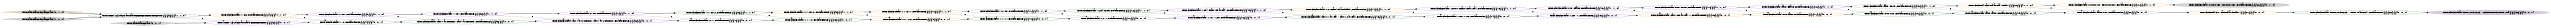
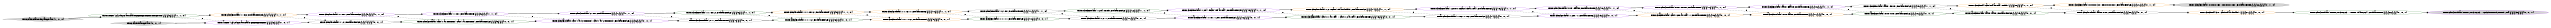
(43, 12) -> none
